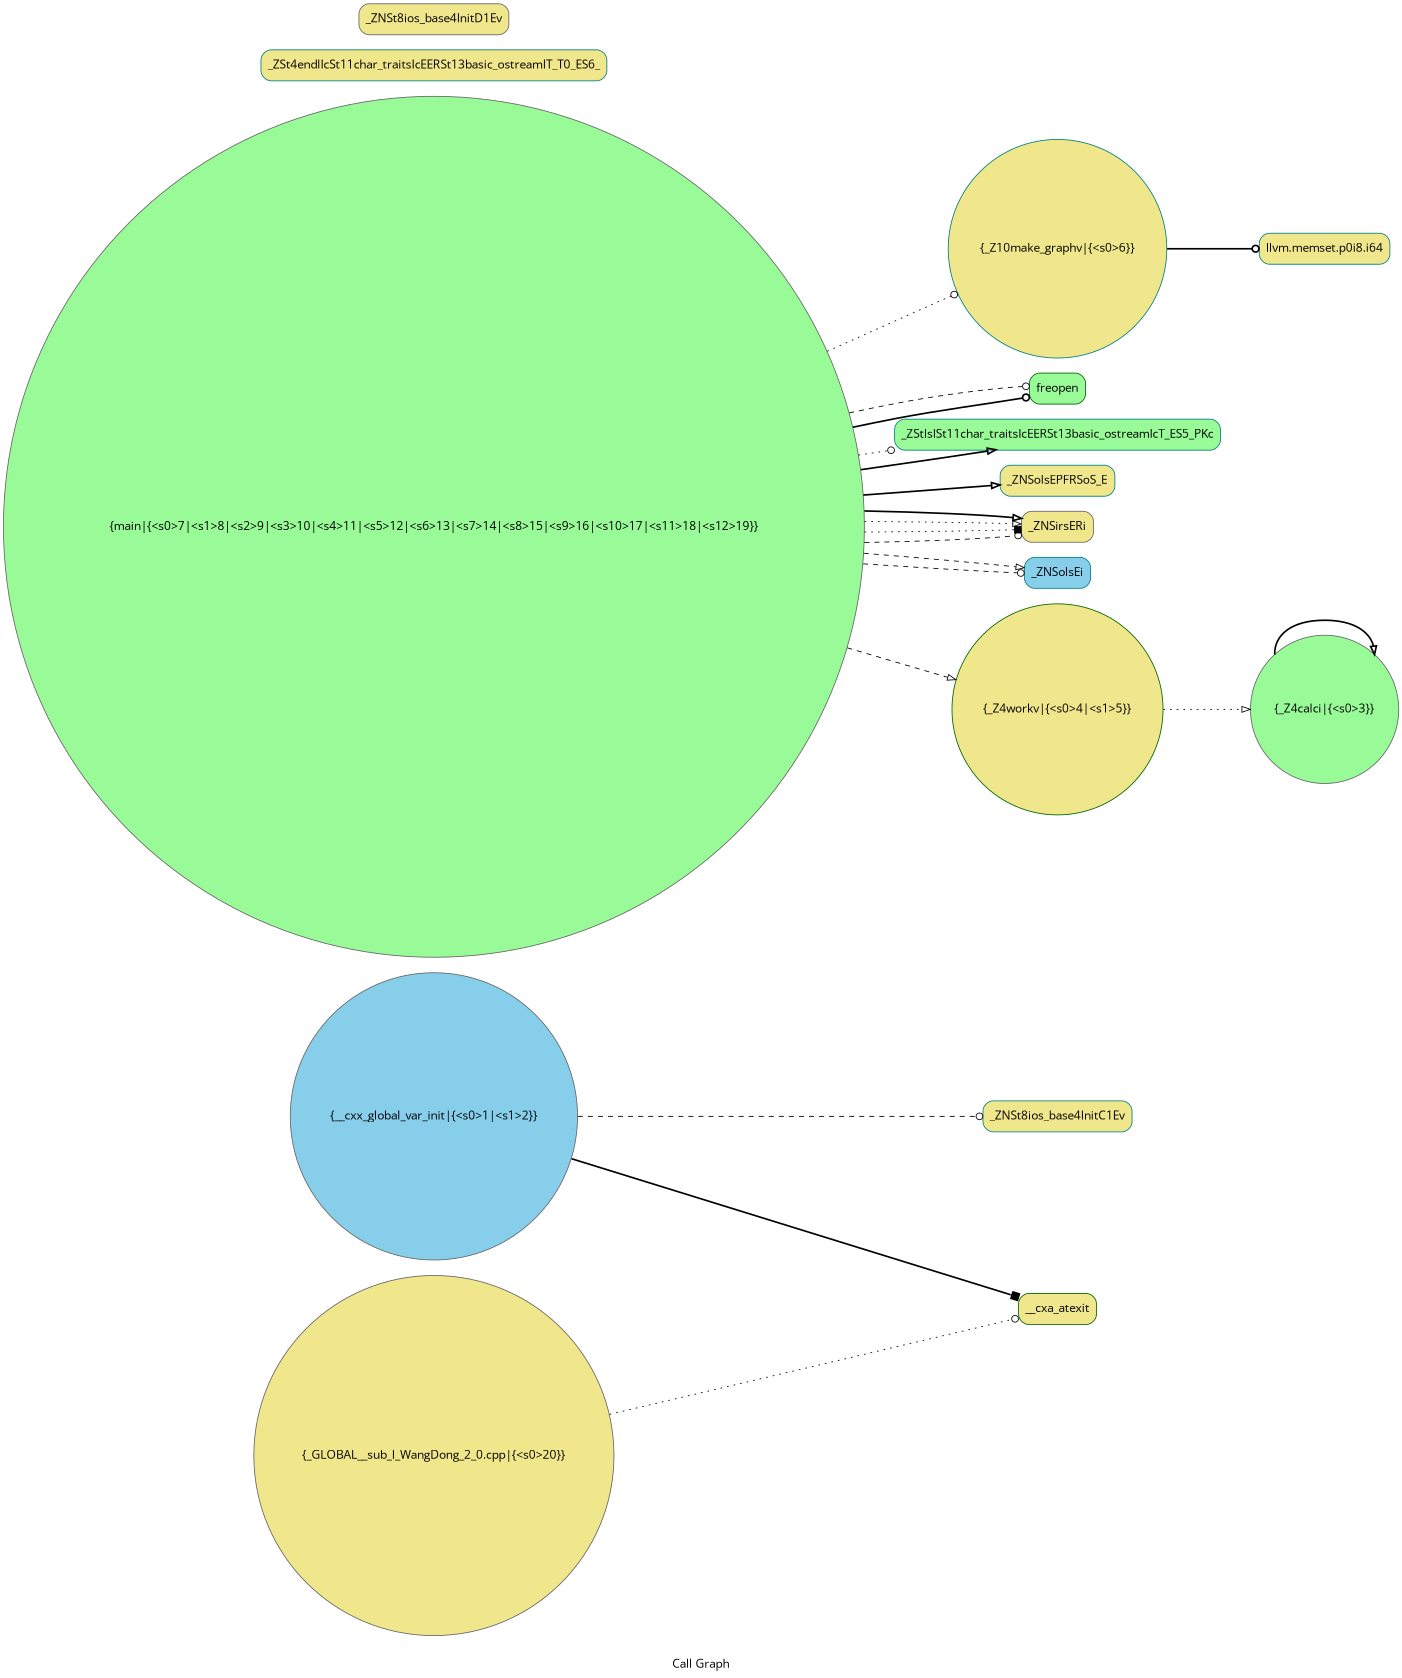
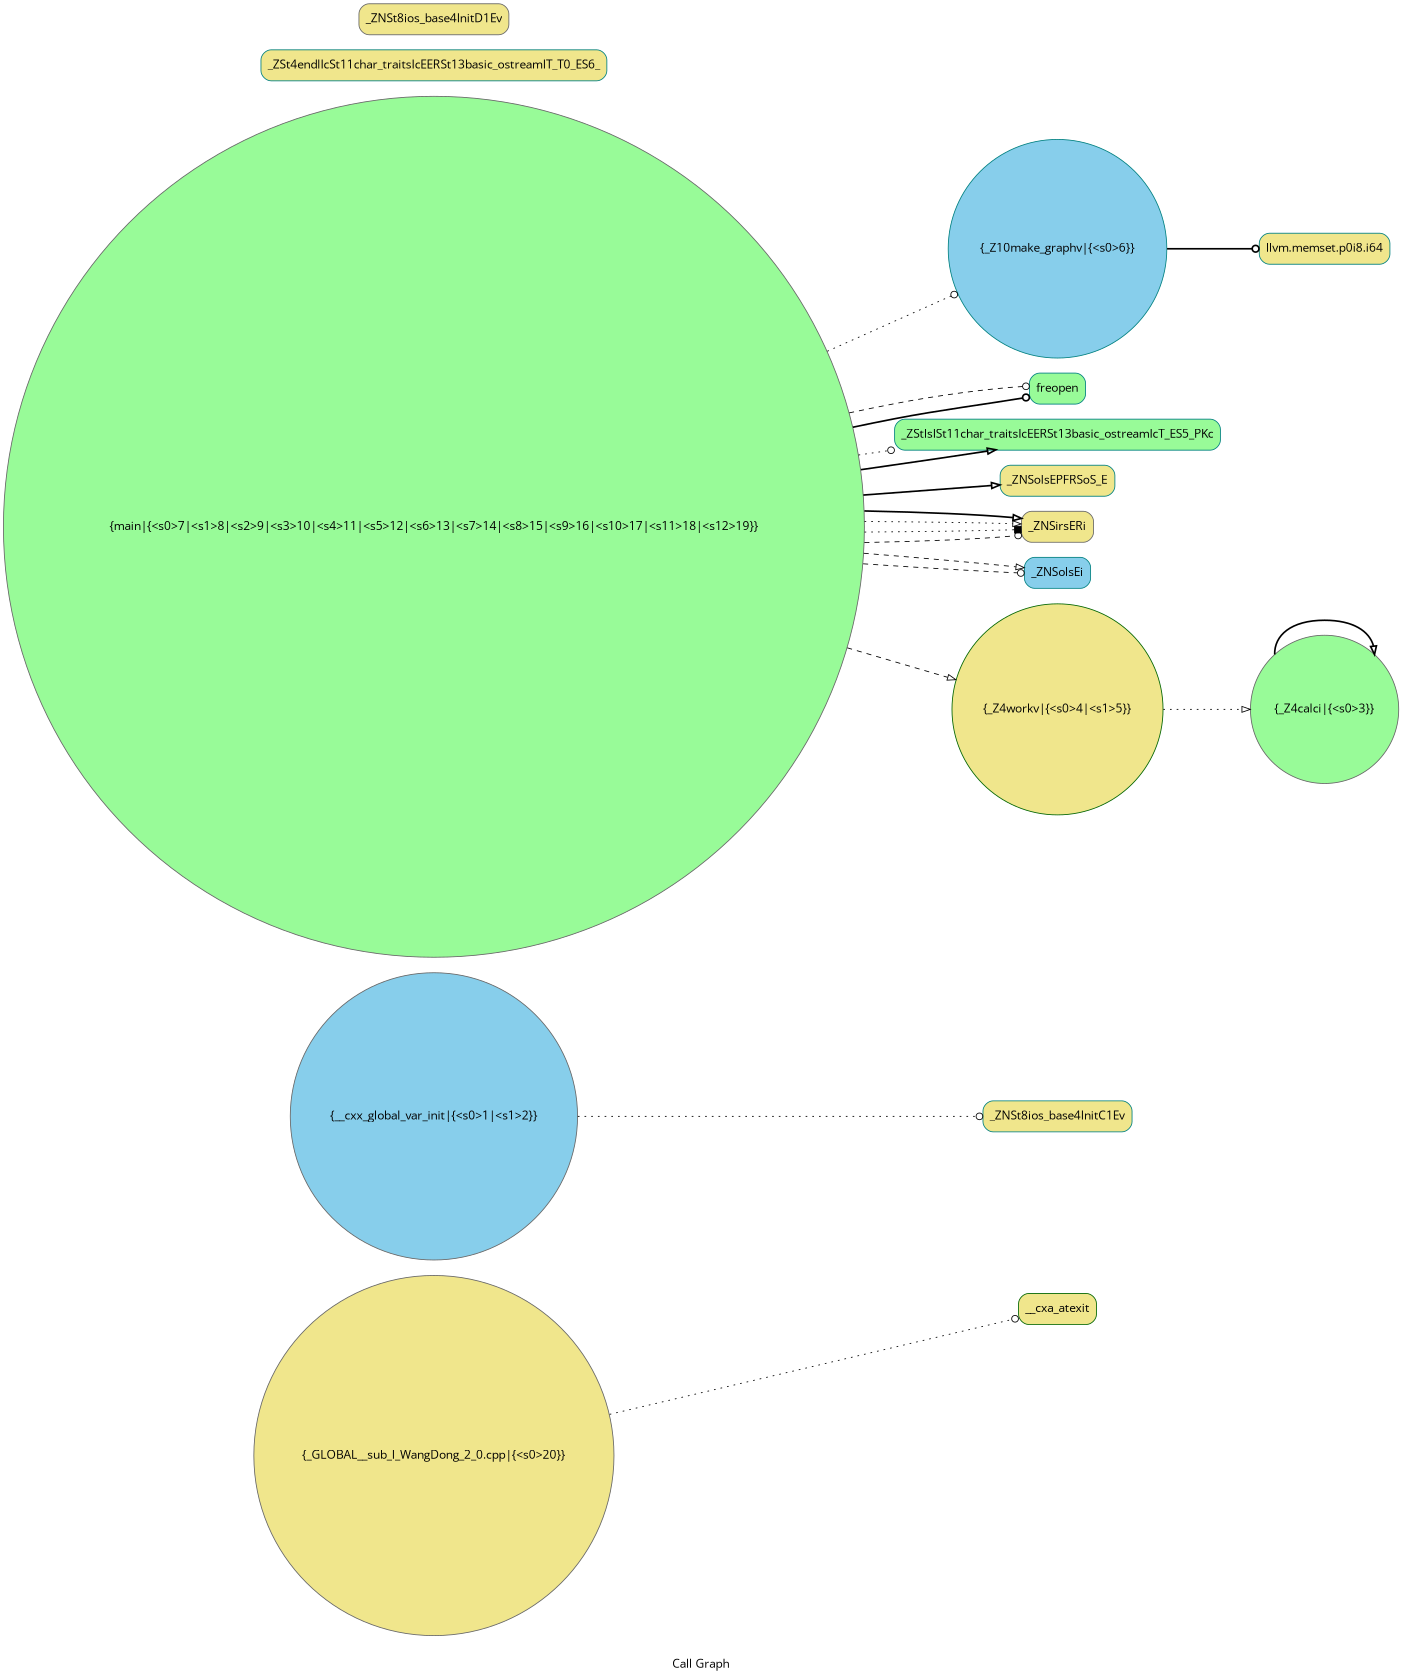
(1058, 249) -> (1058, 249)
(1058, 389) -> (1058, 389)
(777, 1116) -> (777, 1116)
(791, 1227) -> none
